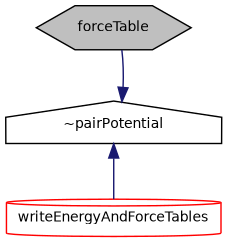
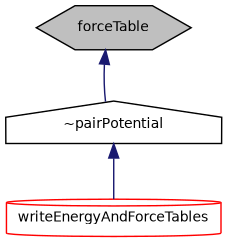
(123, 69) -> (104, 83)
